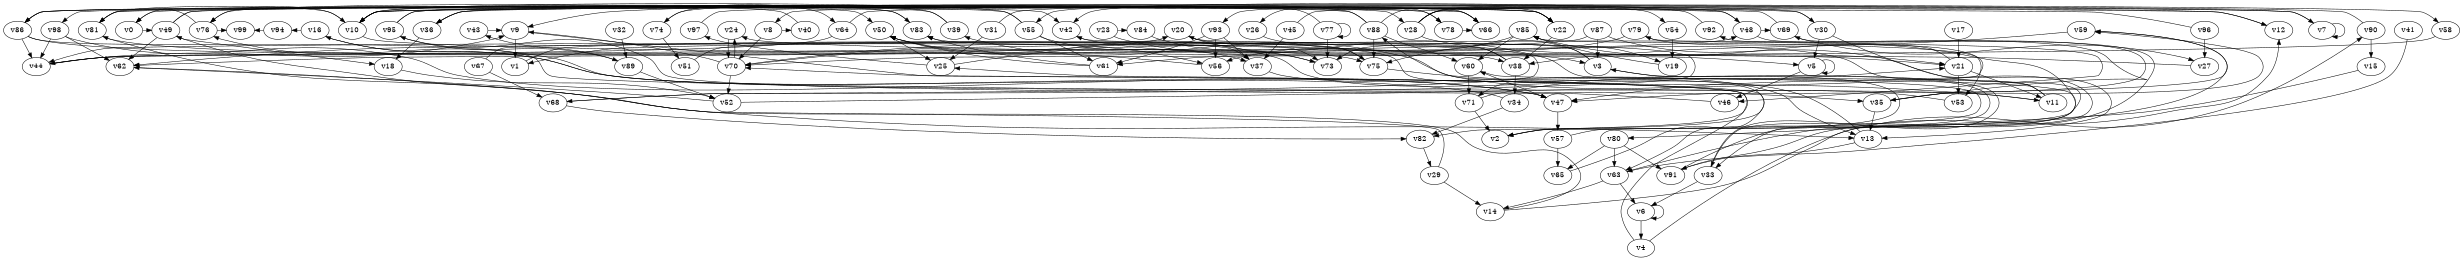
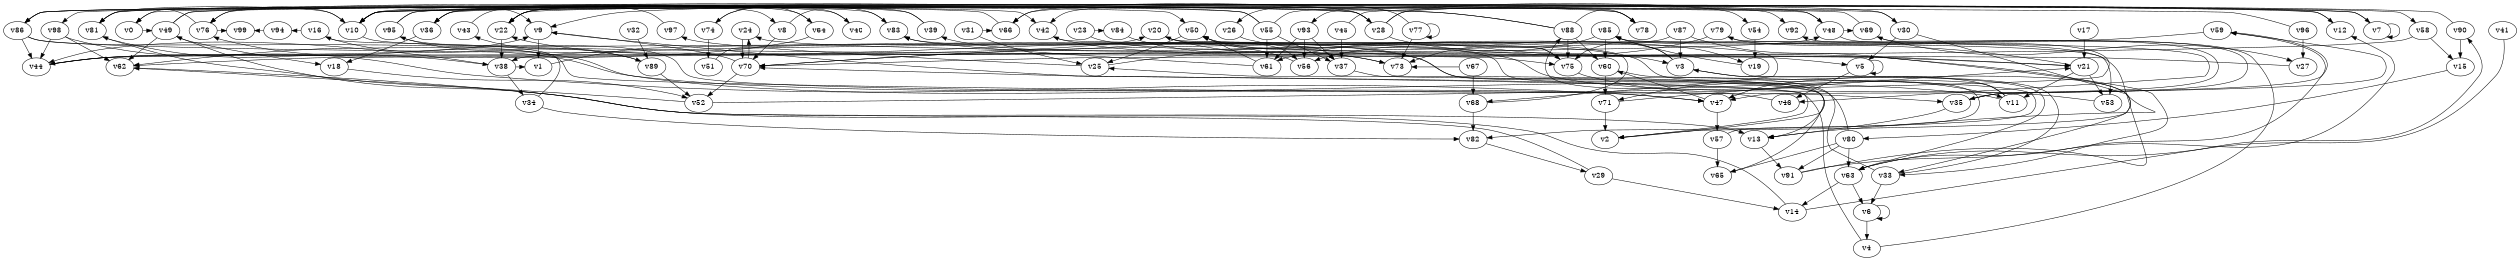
(1372, 4) -> (1527, 6)
none -> (1197, 42)
none -> (2440, 47)
(1306, 75) -> (1570, 78)
